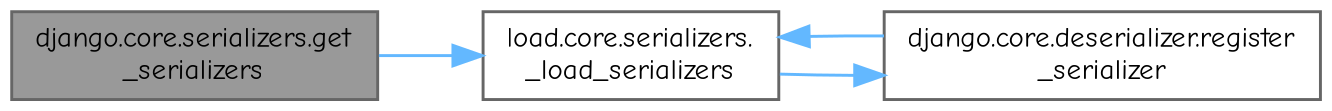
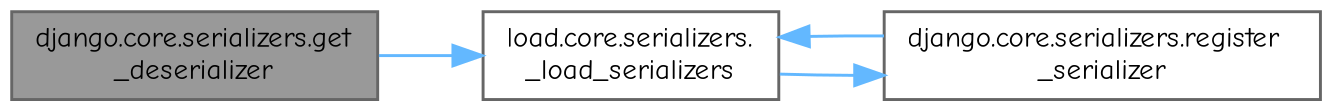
(195, 56) -> (195, 56)
(1102, 56) -> (1102, 56)
